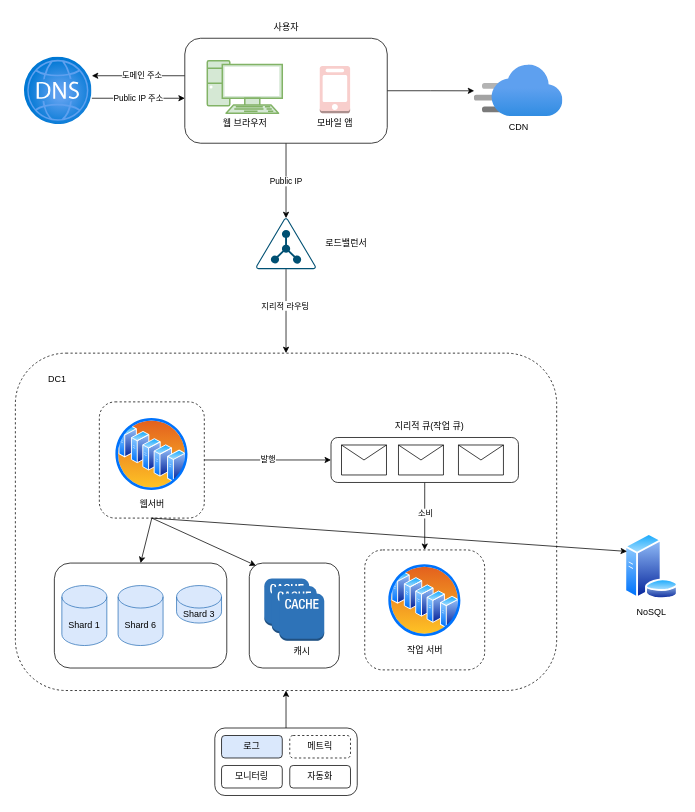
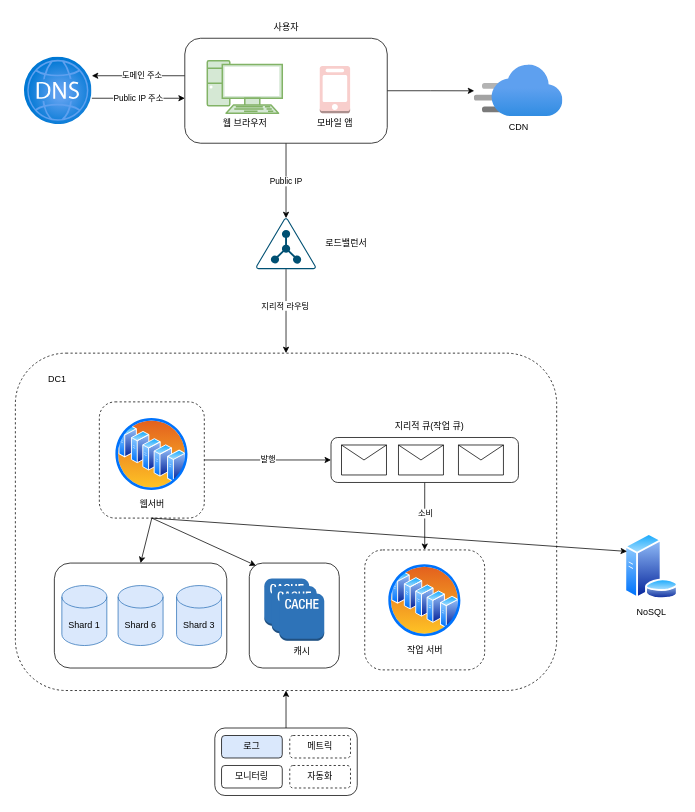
(199, 604) -> (199, 615)
(320, 777) -> (320, 777)
